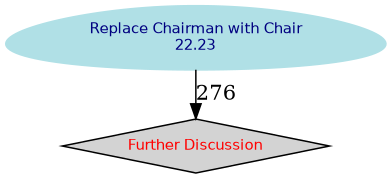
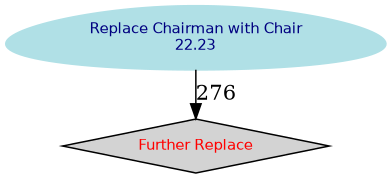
(196, 146) -> (196, 146)
